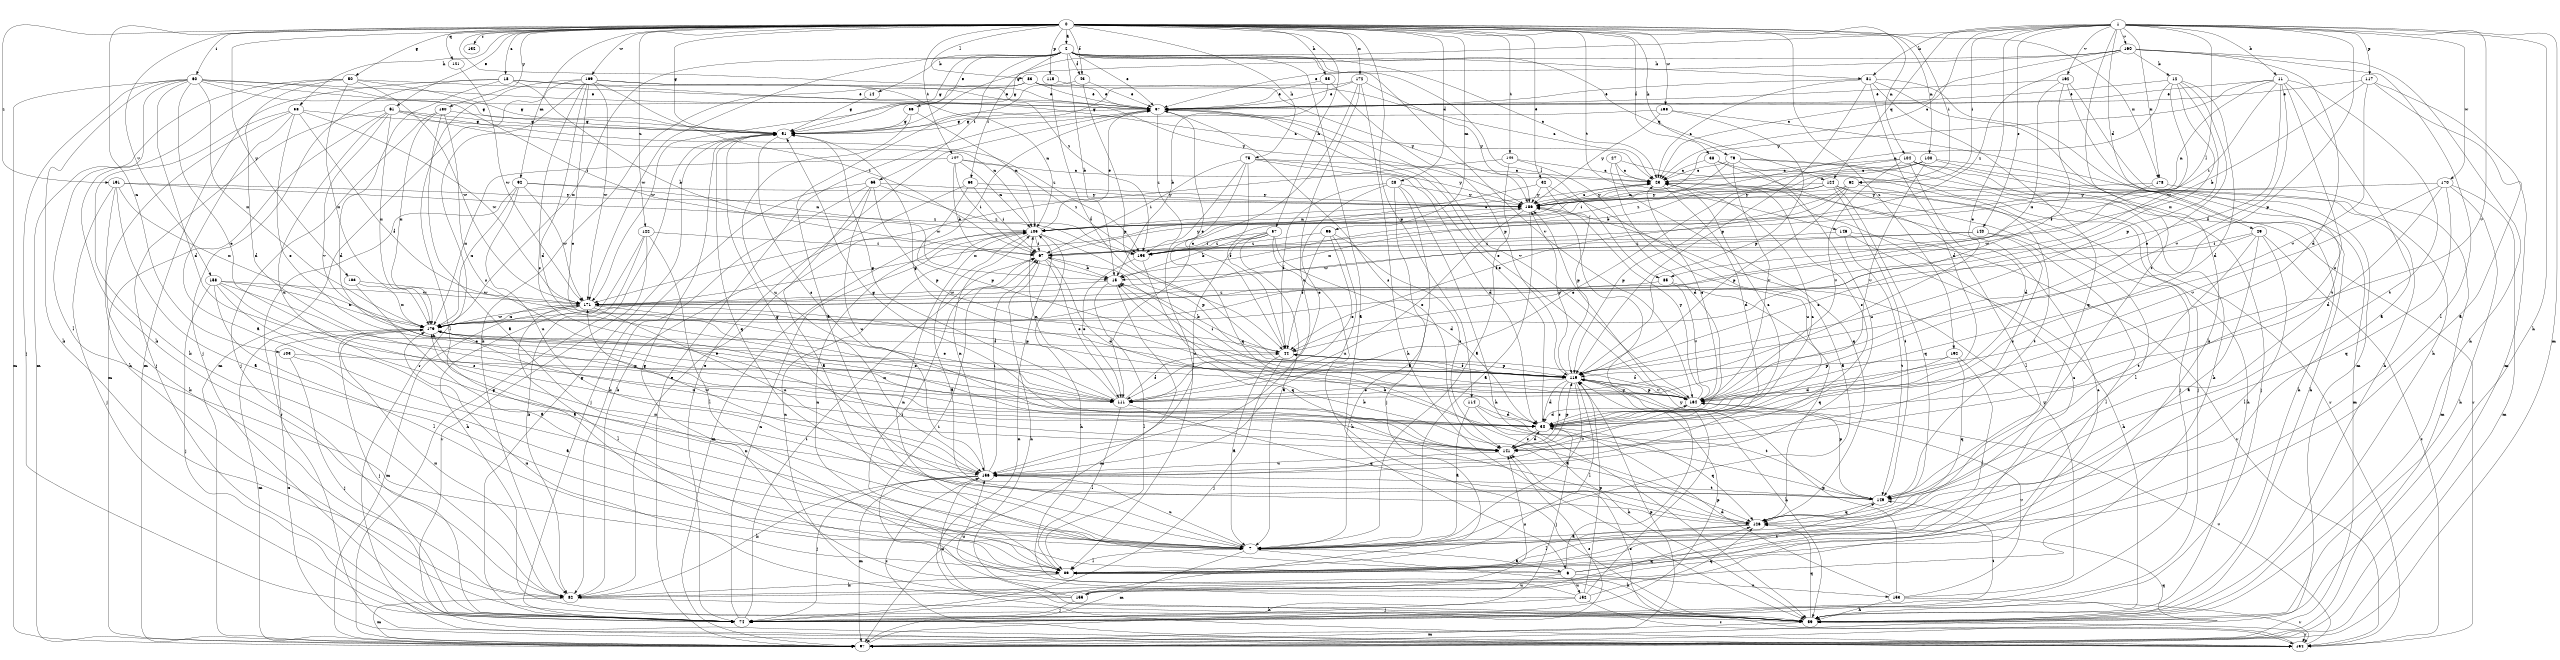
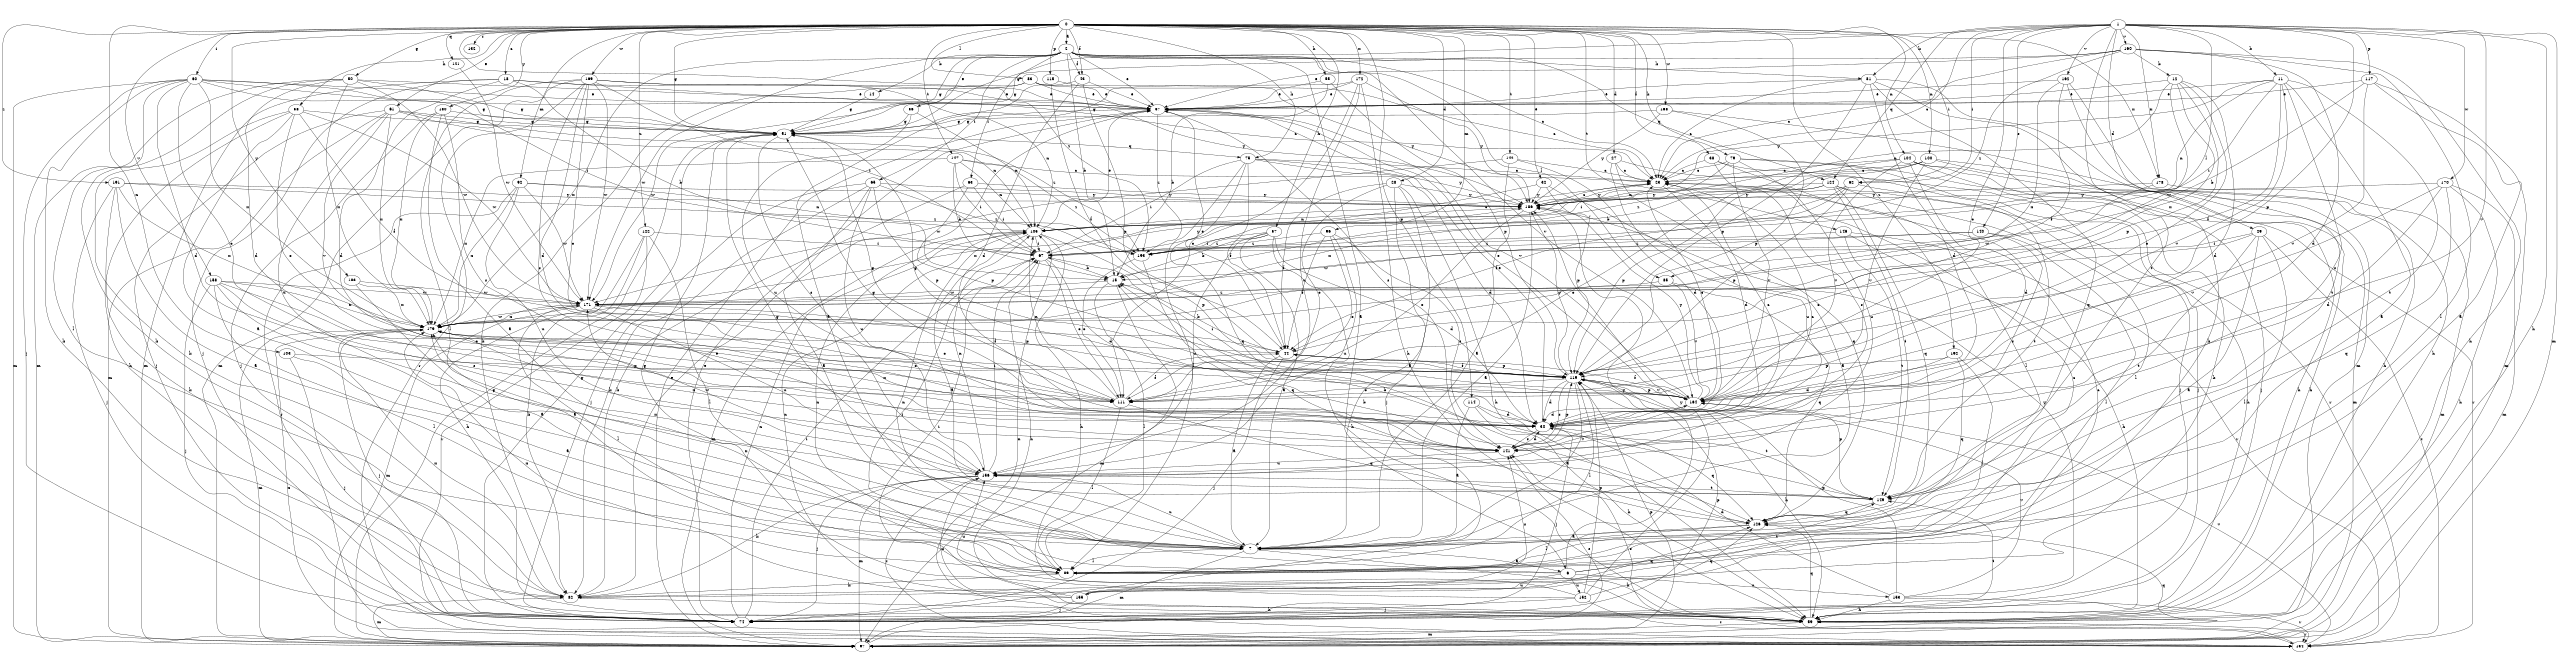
none -> (1398, 28)
none -> (1101, 405)
(1091, 492) -> (1015, 141)
